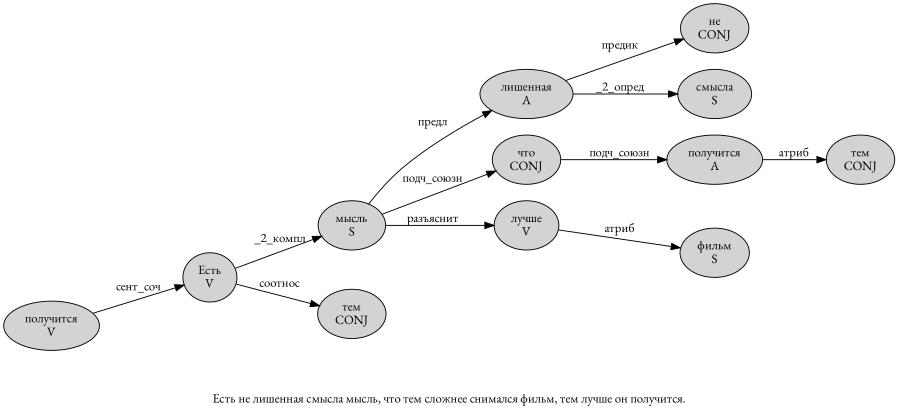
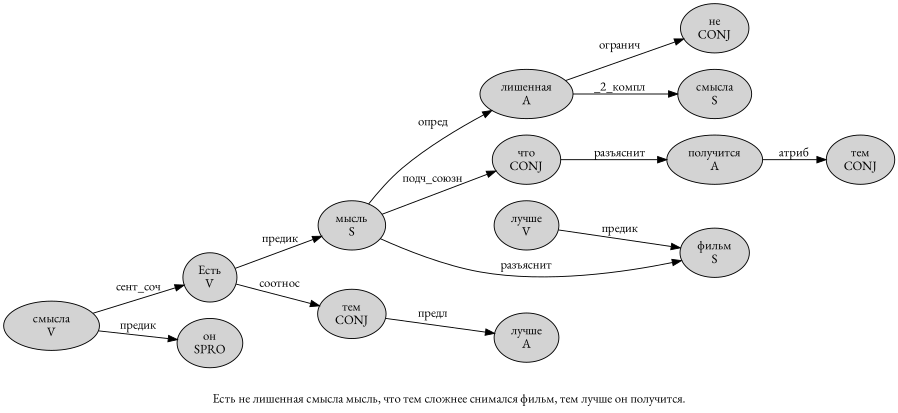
(620, 45) -> (620, 45)
(620, 87) -> (620, 87)
(433, 122) -> (433, 122)
(620, 153) -> (620, 153)
(435, 225) -> (524, 276)
(620, 229) -> (620, 229)
(280, 239) -> (280, 239)
(52, 326) -> (52, 326)
none -> (527, 338)
none -> (210, 343)
